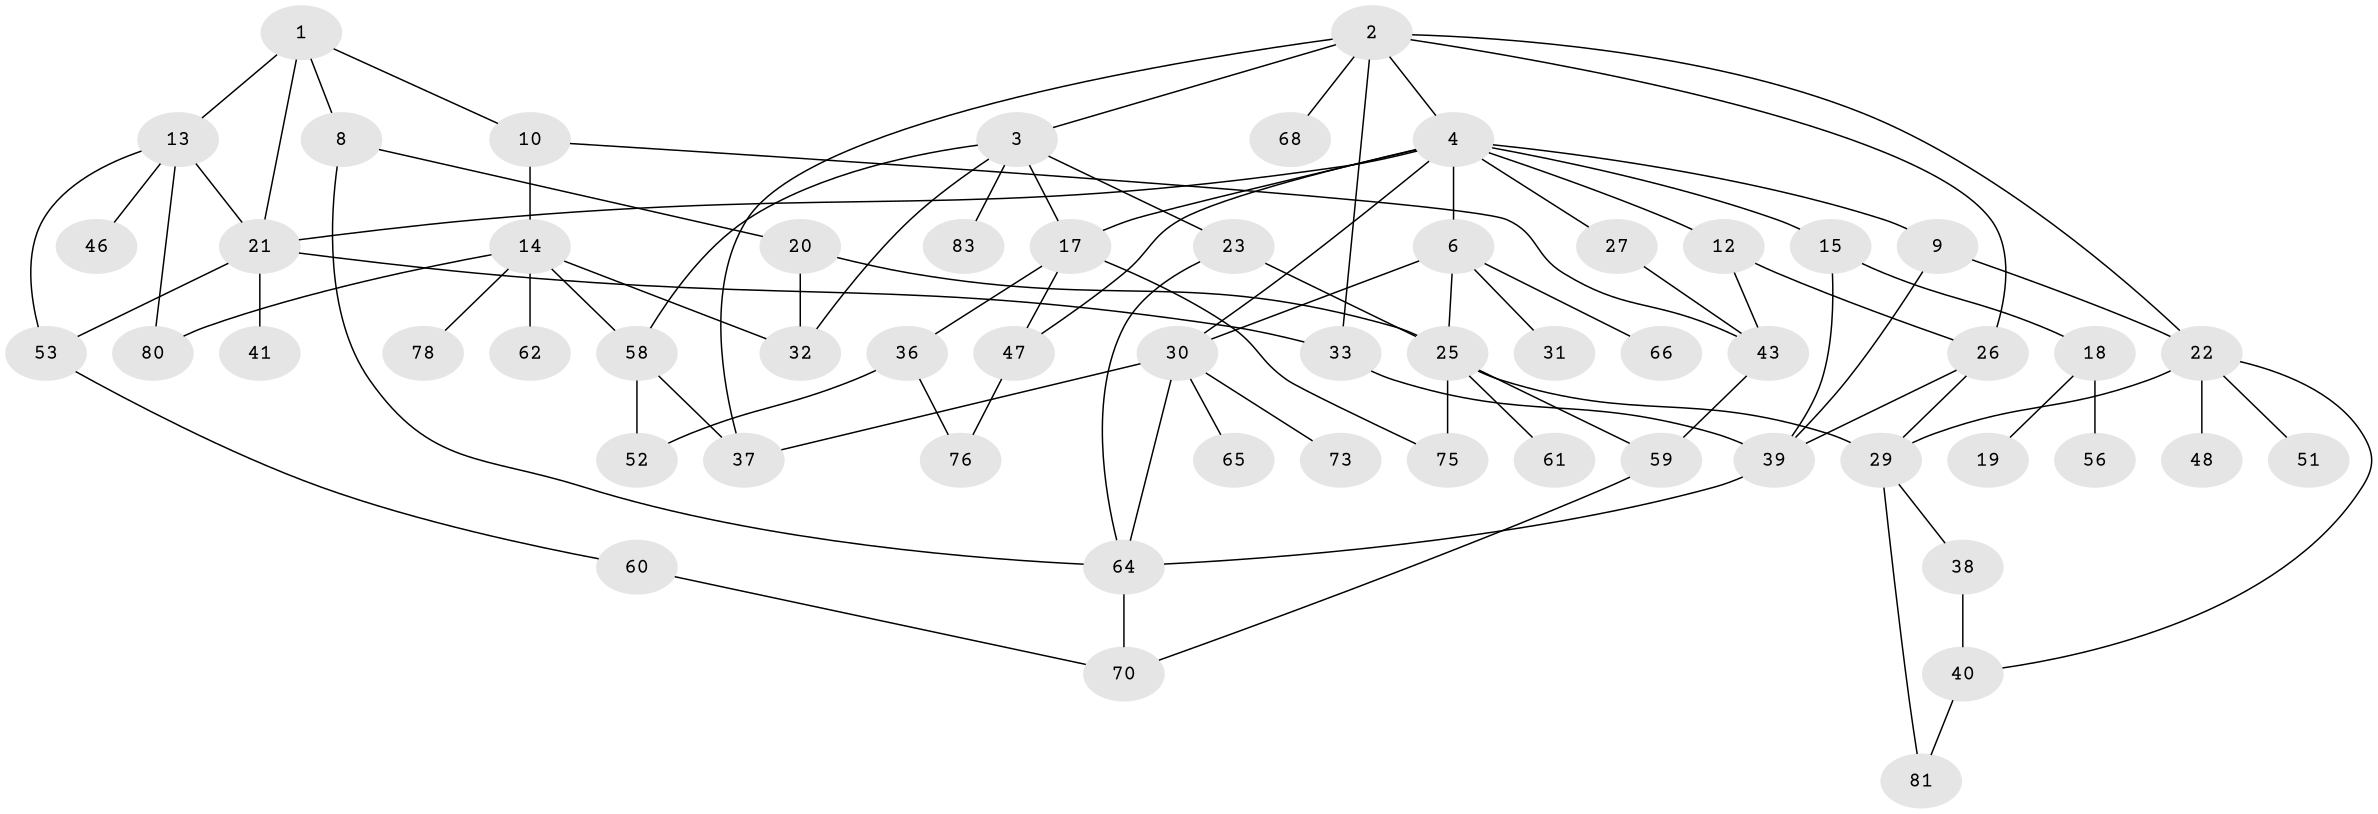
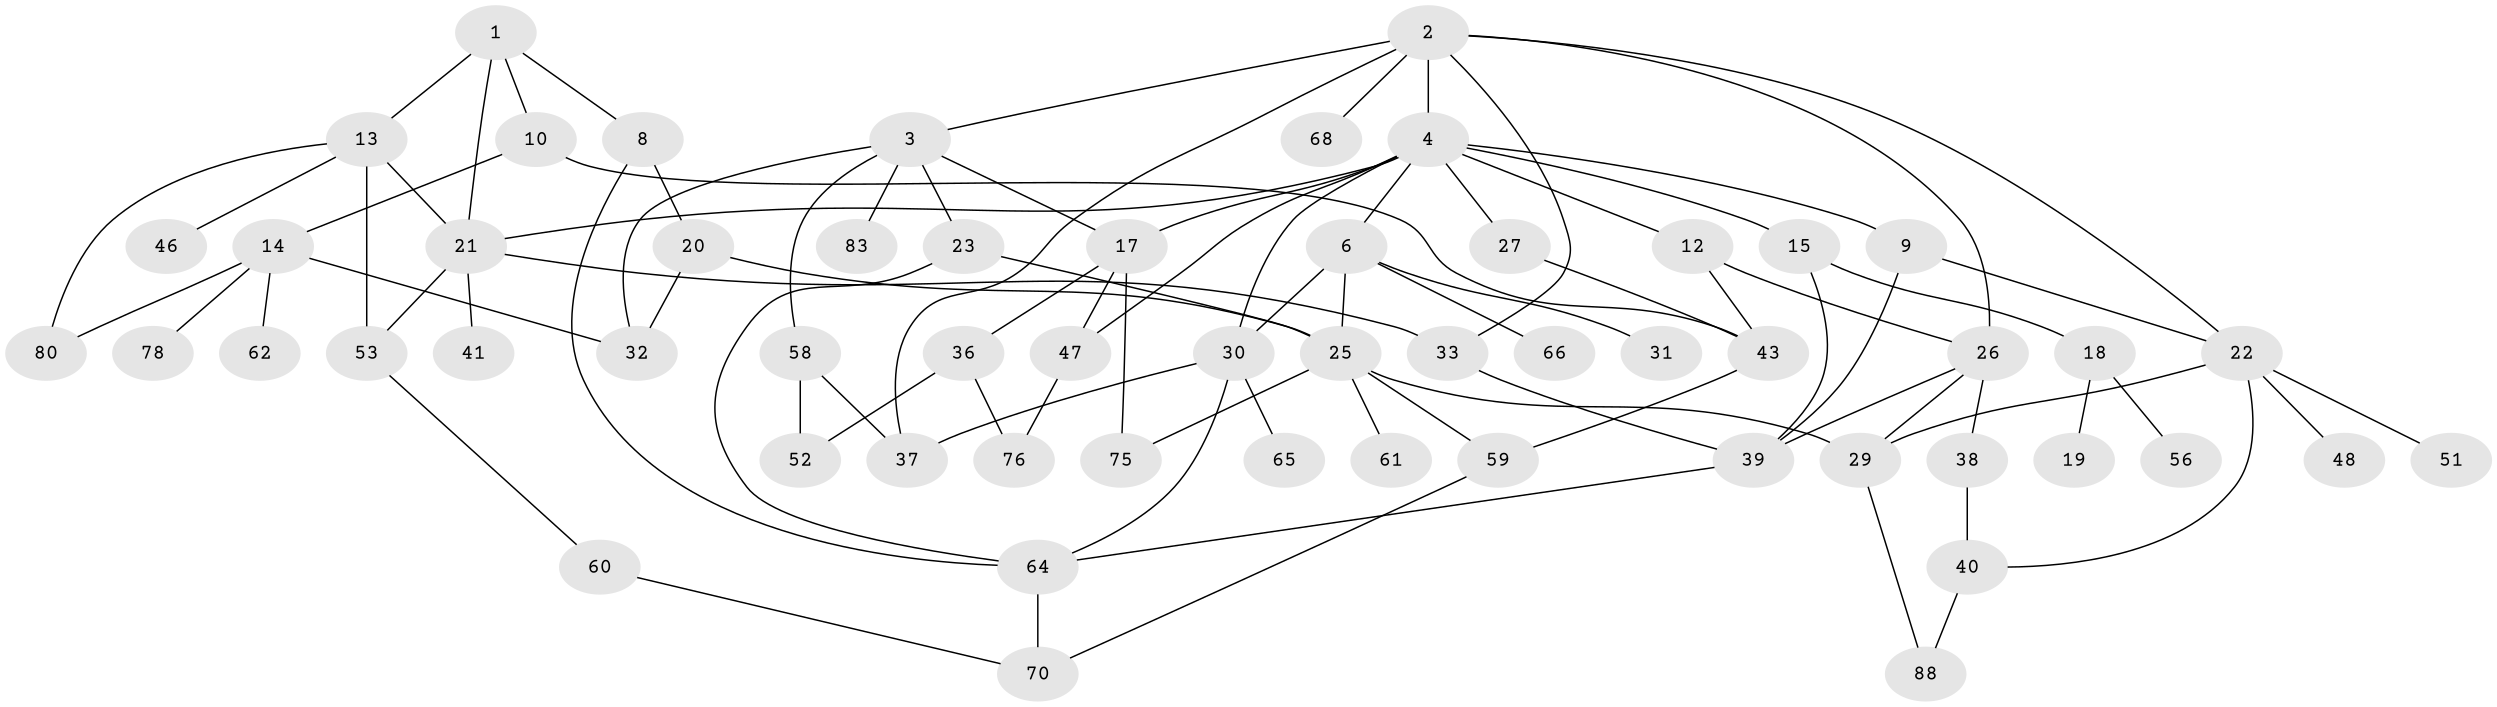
(583, 300) -> none
(1341, 460) -> none
(1922, 514) -> (1978, 404)
(1921, 781) -> (1926, 674)
